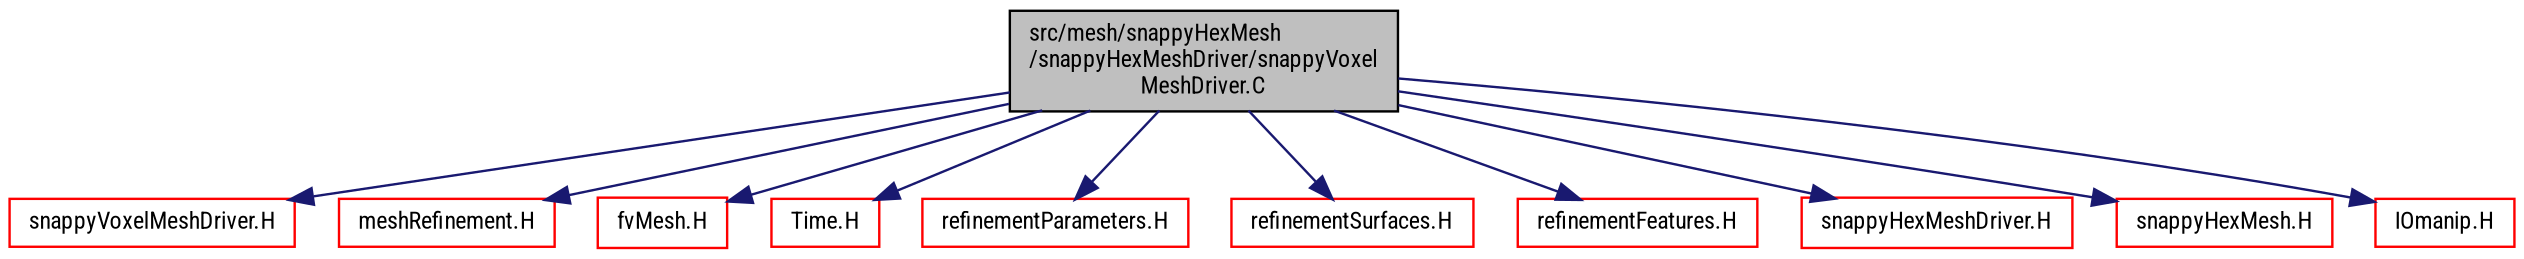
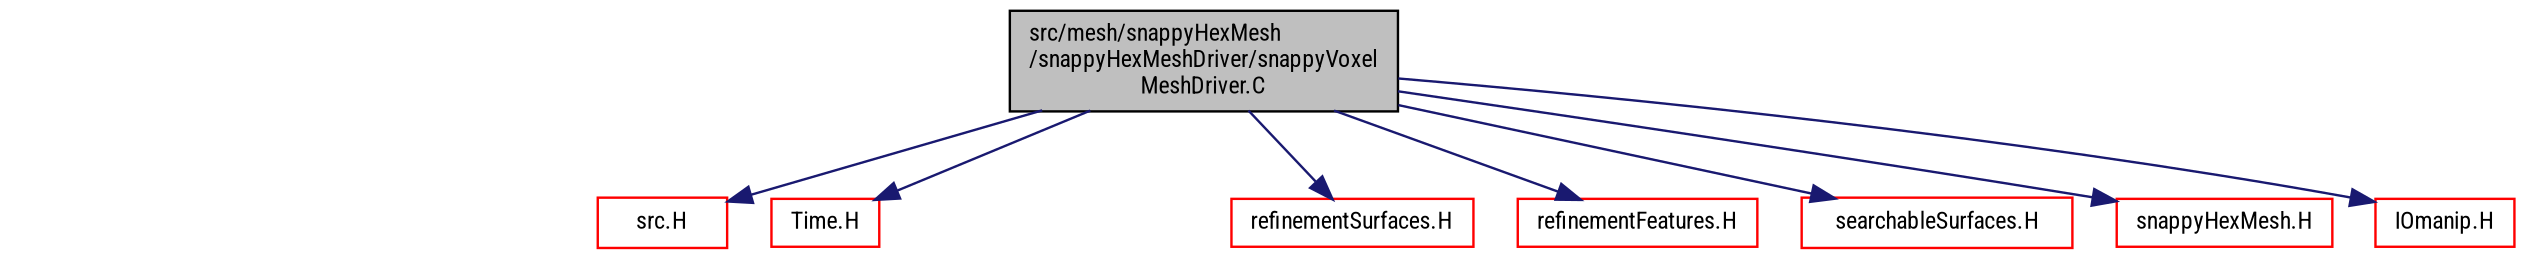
(152, 223) -> none
(447, 223) -> none
(662, 223) -> (662, 223)
(1055, 223) -> none
(1937, 223) -> (1937, 223)
